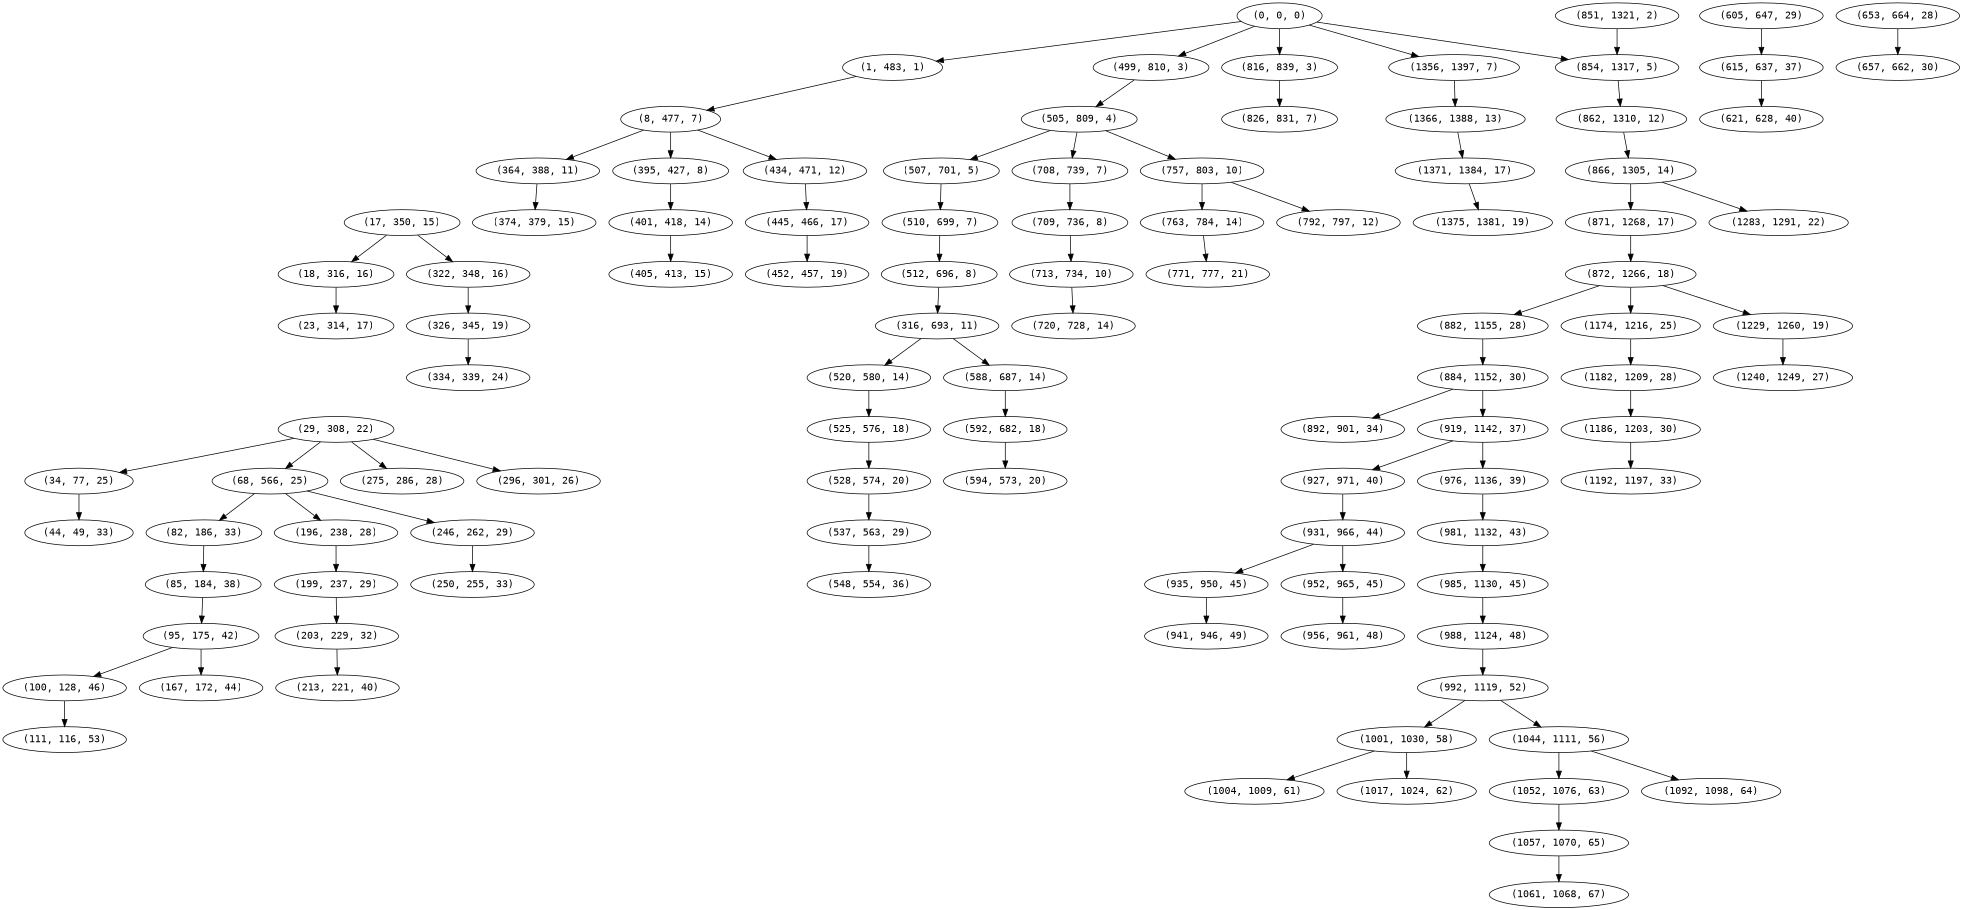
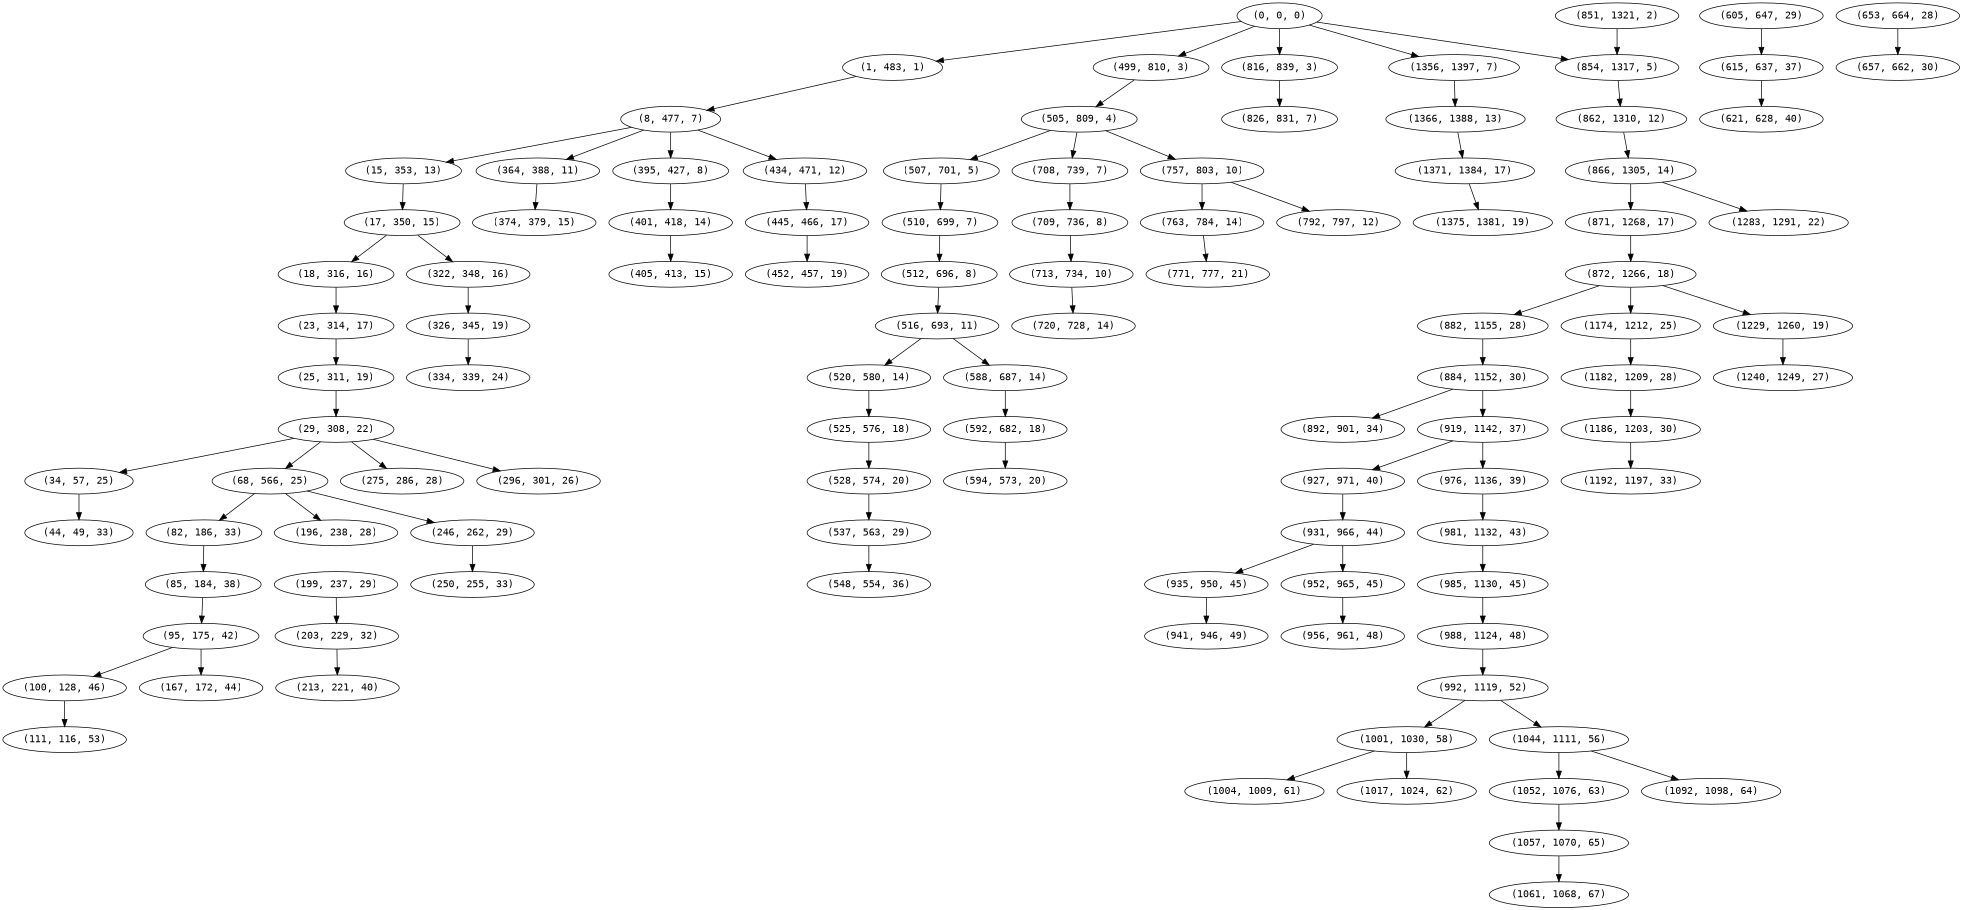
none -> (404, 171)
(937, 326) -> (937, 326)
(1631, 326) -> (1631, 326)
none -> (336, 378)
(79, 481) -> (79, 481)
(336, 555) -> none
